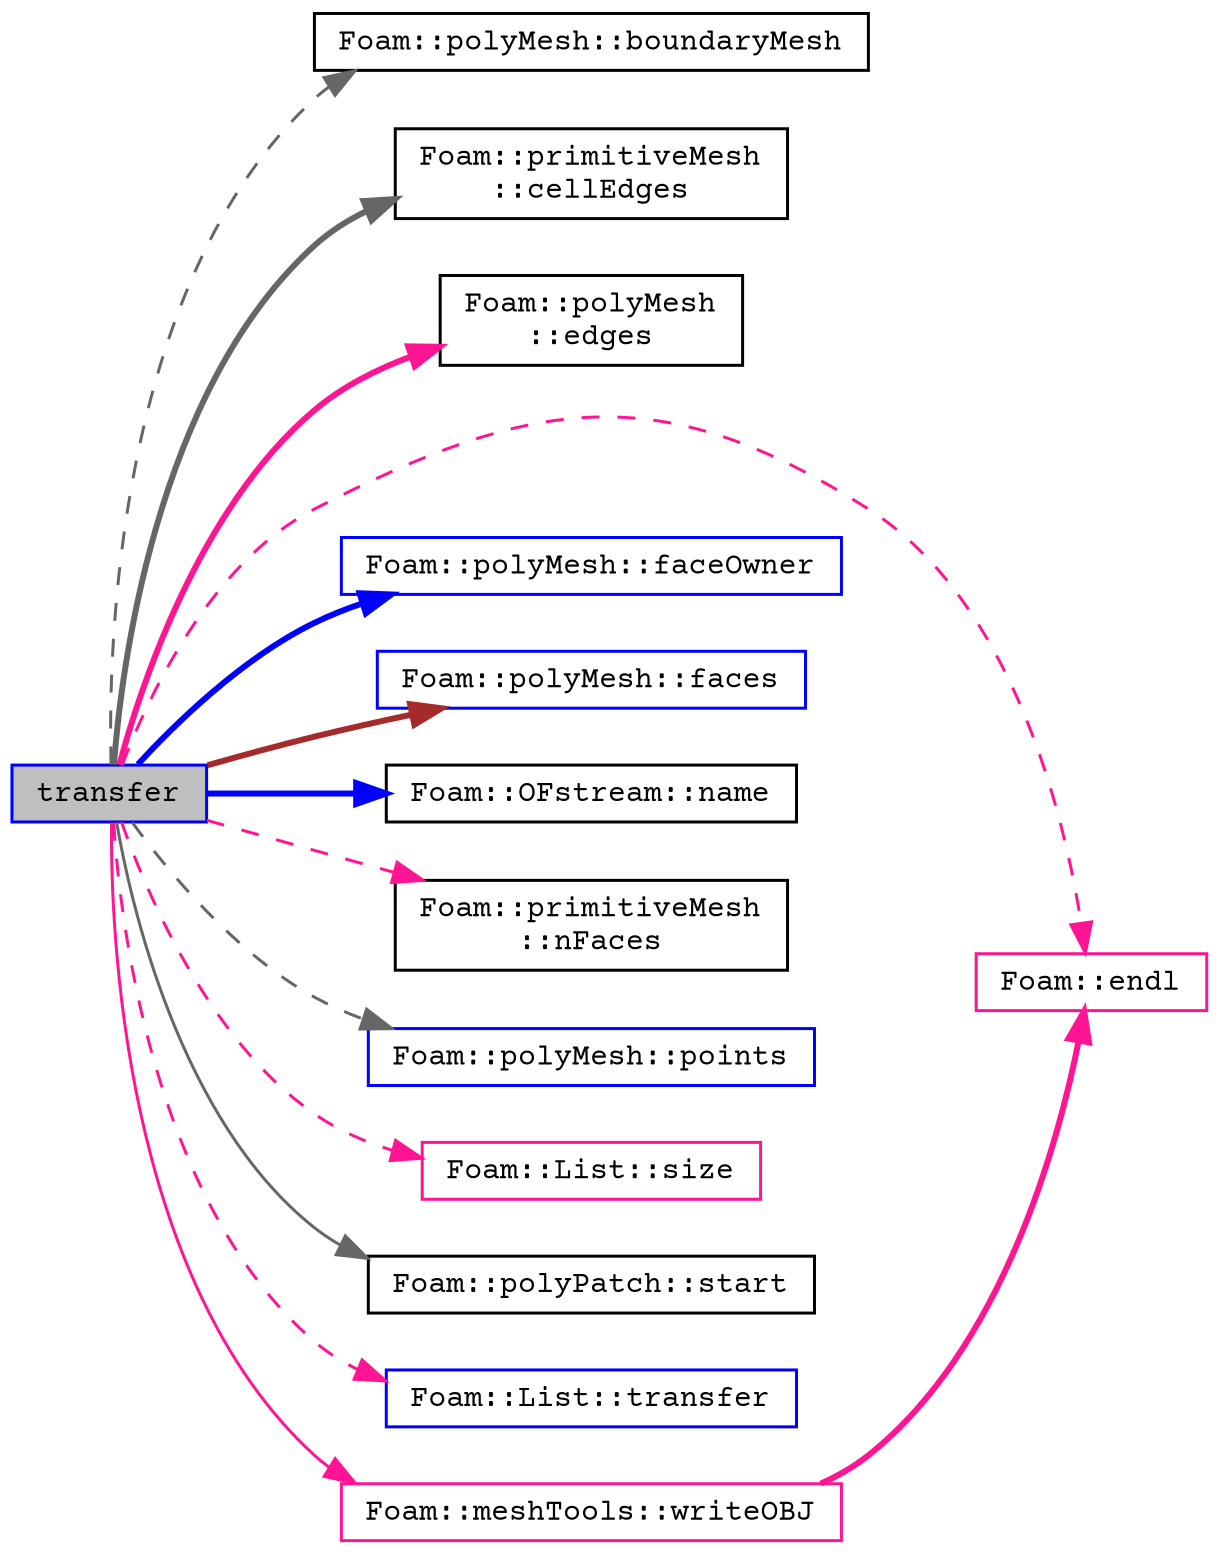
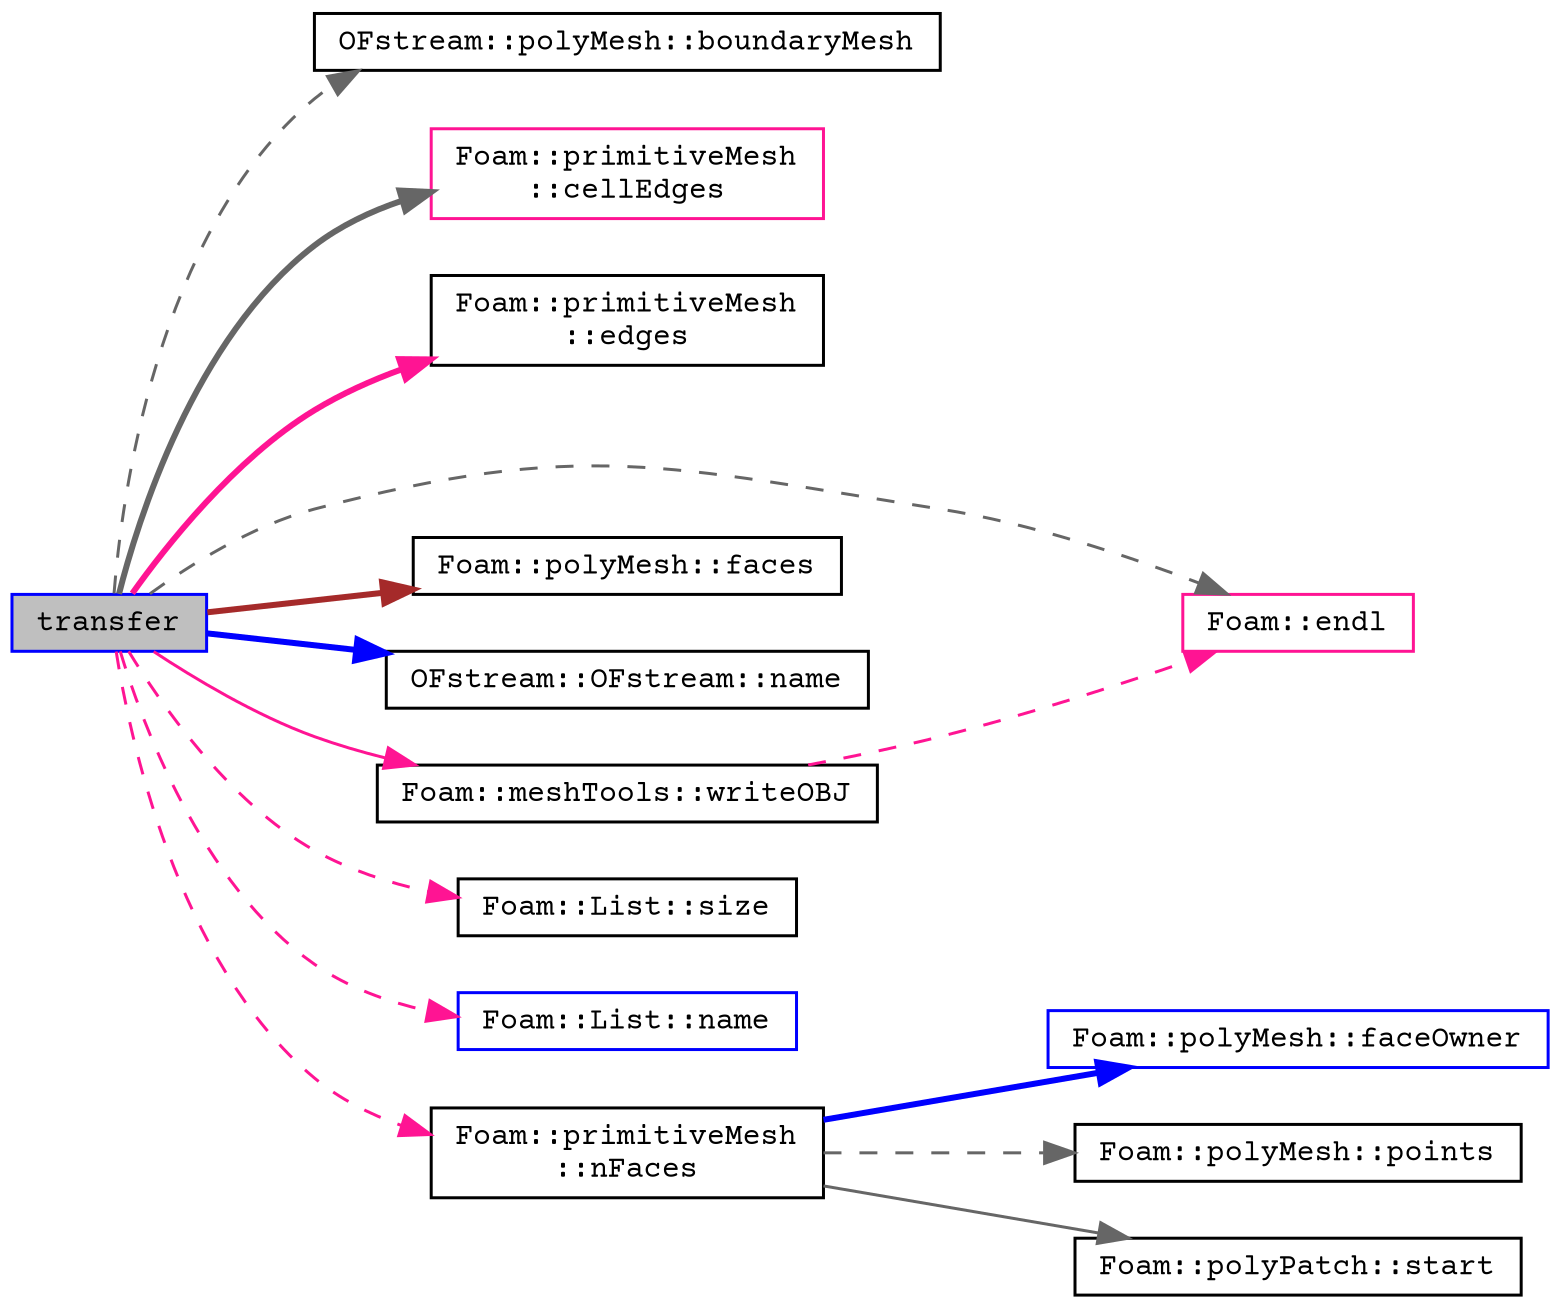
(591, 42) -> (627, 42)
(591, 174) -> (627, 174)
(591, 320) -> (627, 320)
(668, 423) -> (669, 470)
(240, 670) -> (961, 1096)
(591, 680) -> (627, 566)
(591, 794) -> (627, 680)
(234, 938) -> (934, 1153)
(189, 1057) -> (961, 1209)
(591, 1057) -> (1298, 1153)
(591, 1171) -> (627, 907)
(995, 1291) -> (1000, 721)
(591, 1398) -> (627, 1021)
(591, 1512) -> (627, 794)
